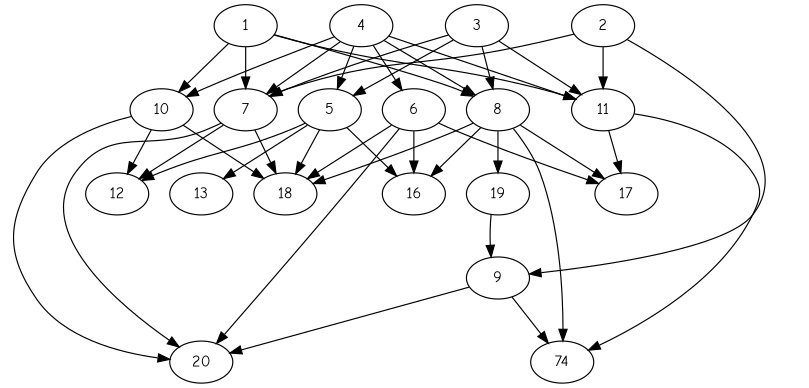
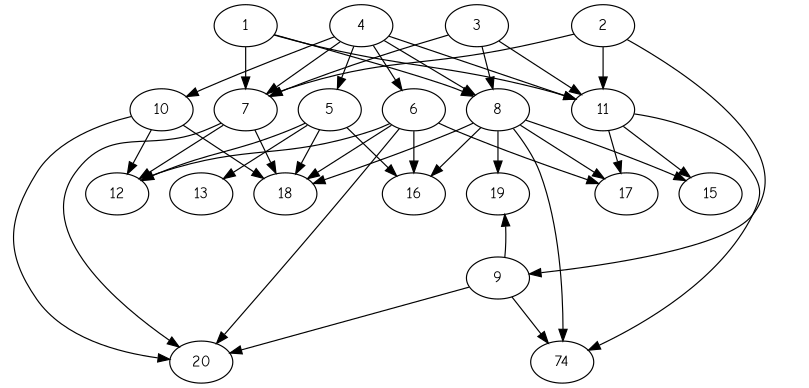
(208, 64) -> none
(408, 65) -> none
none -> (284, 150)
none -> (711, 194)
(490, 230) -> (506, 242)
